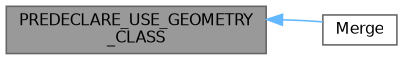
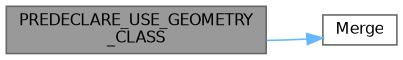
(303, 21) -> (287, 40)
